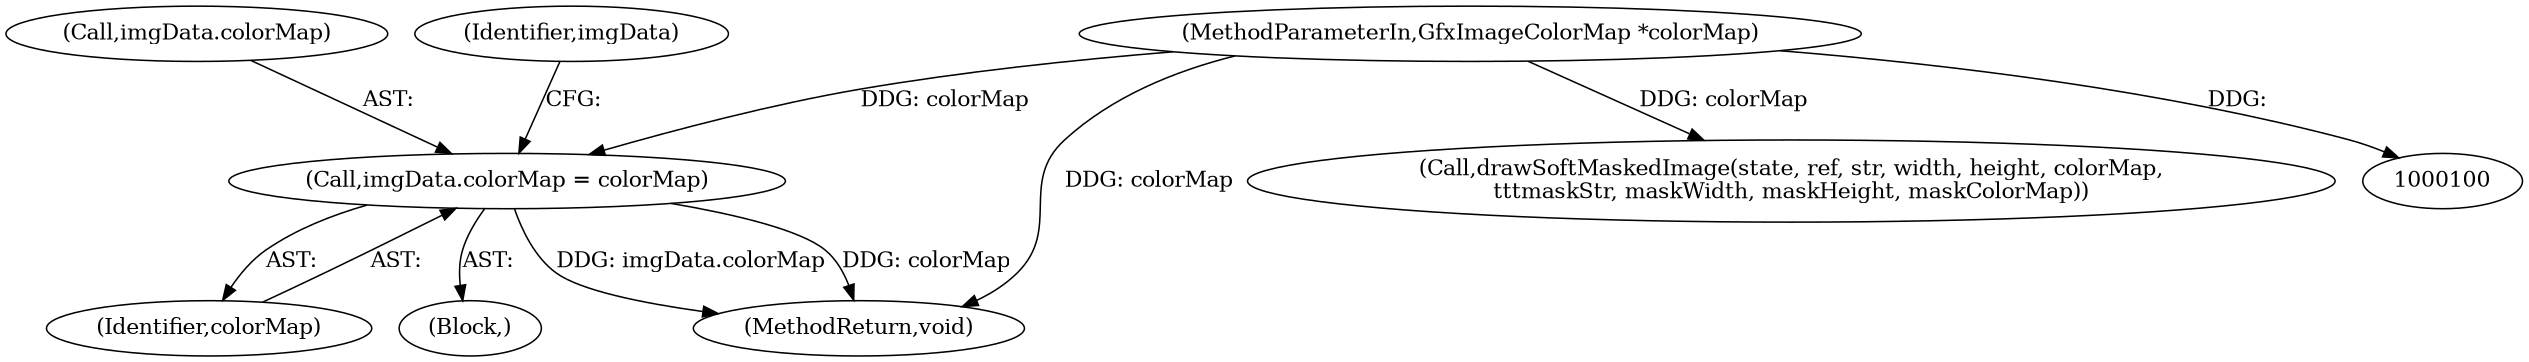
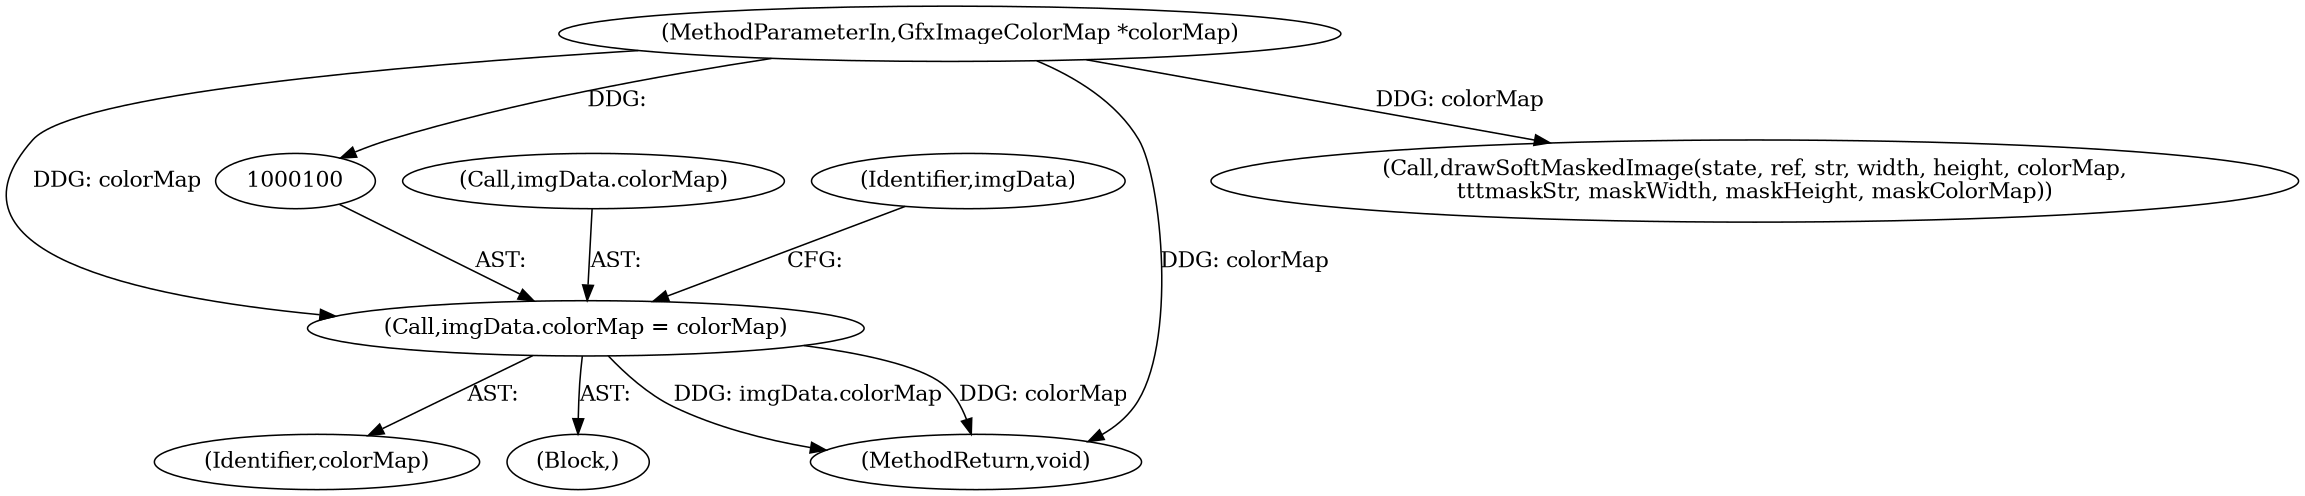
(353, 259) -> (430, 249)
